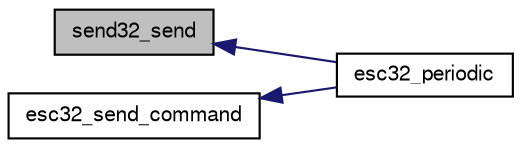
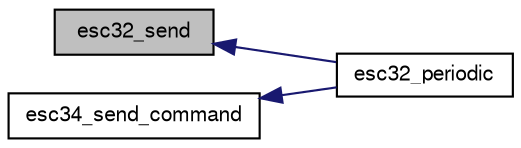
(134, 32) -> (134, 32)
(134, 116) -> (134, 116)
